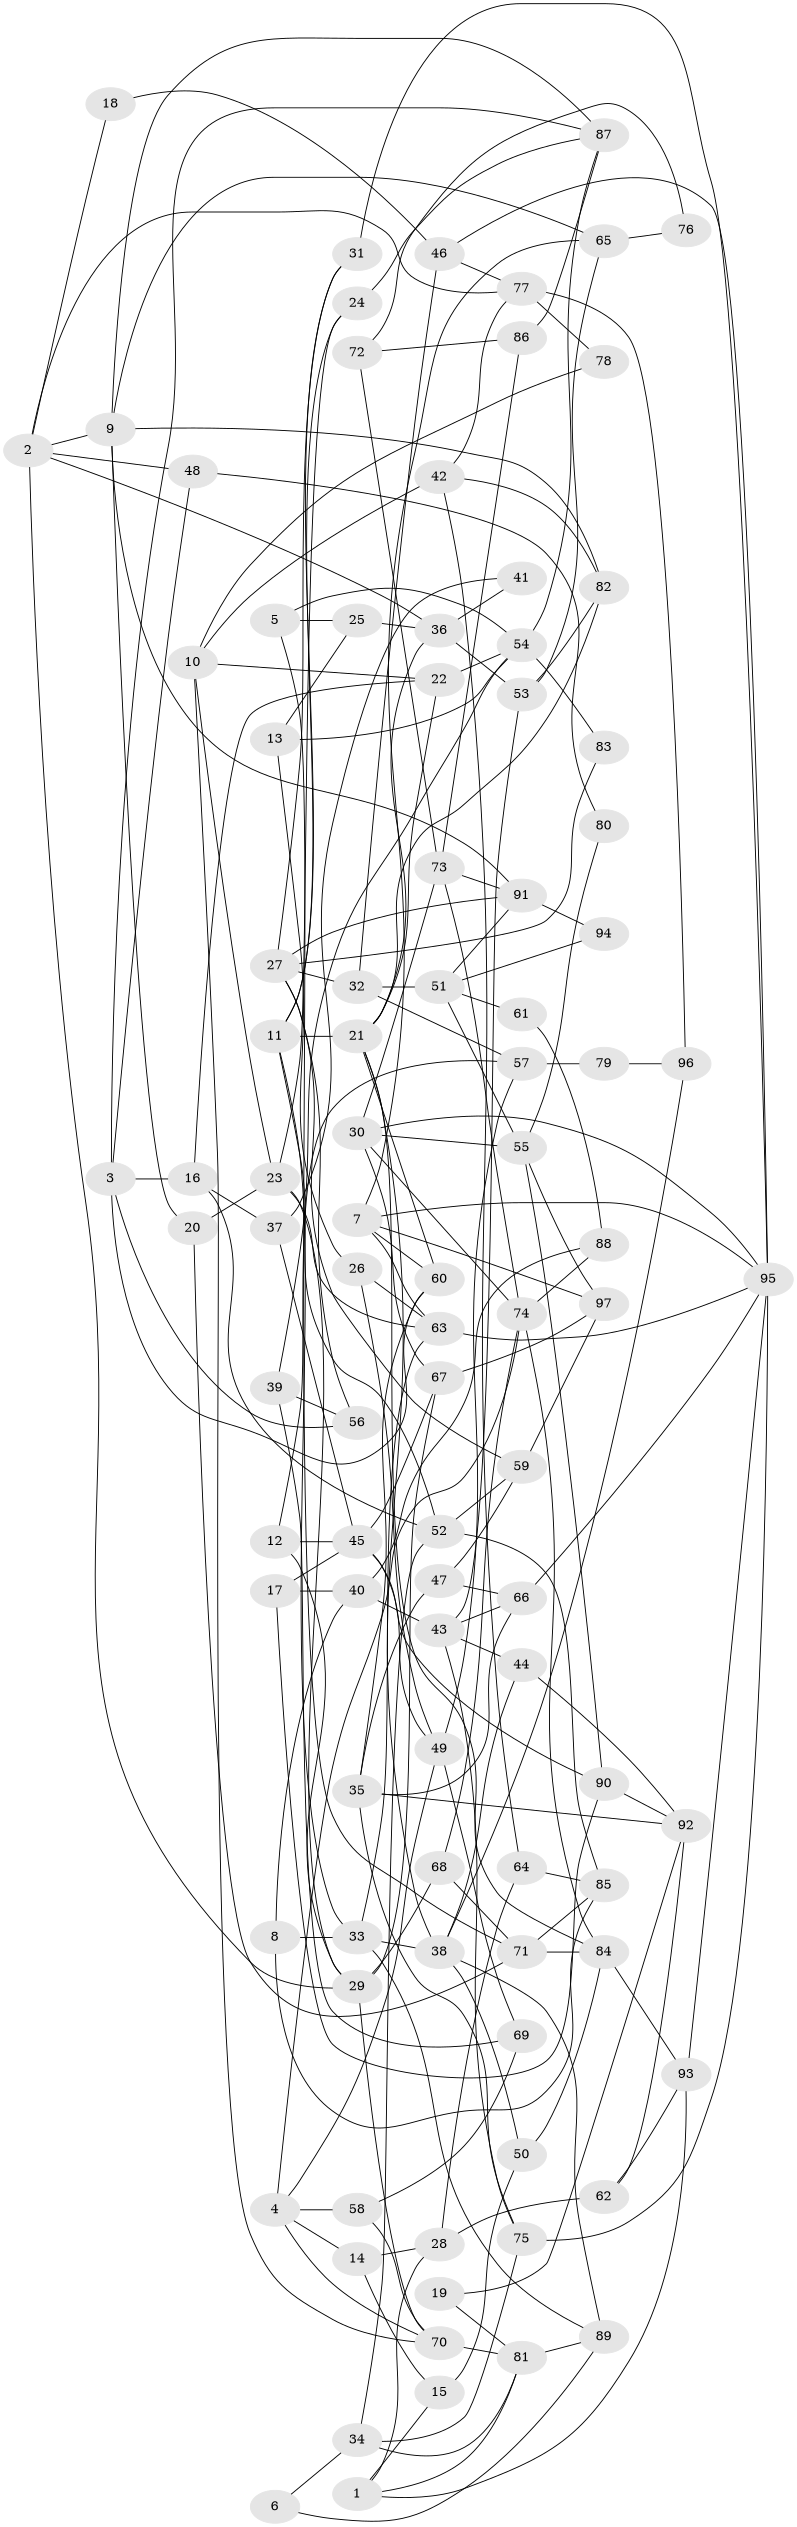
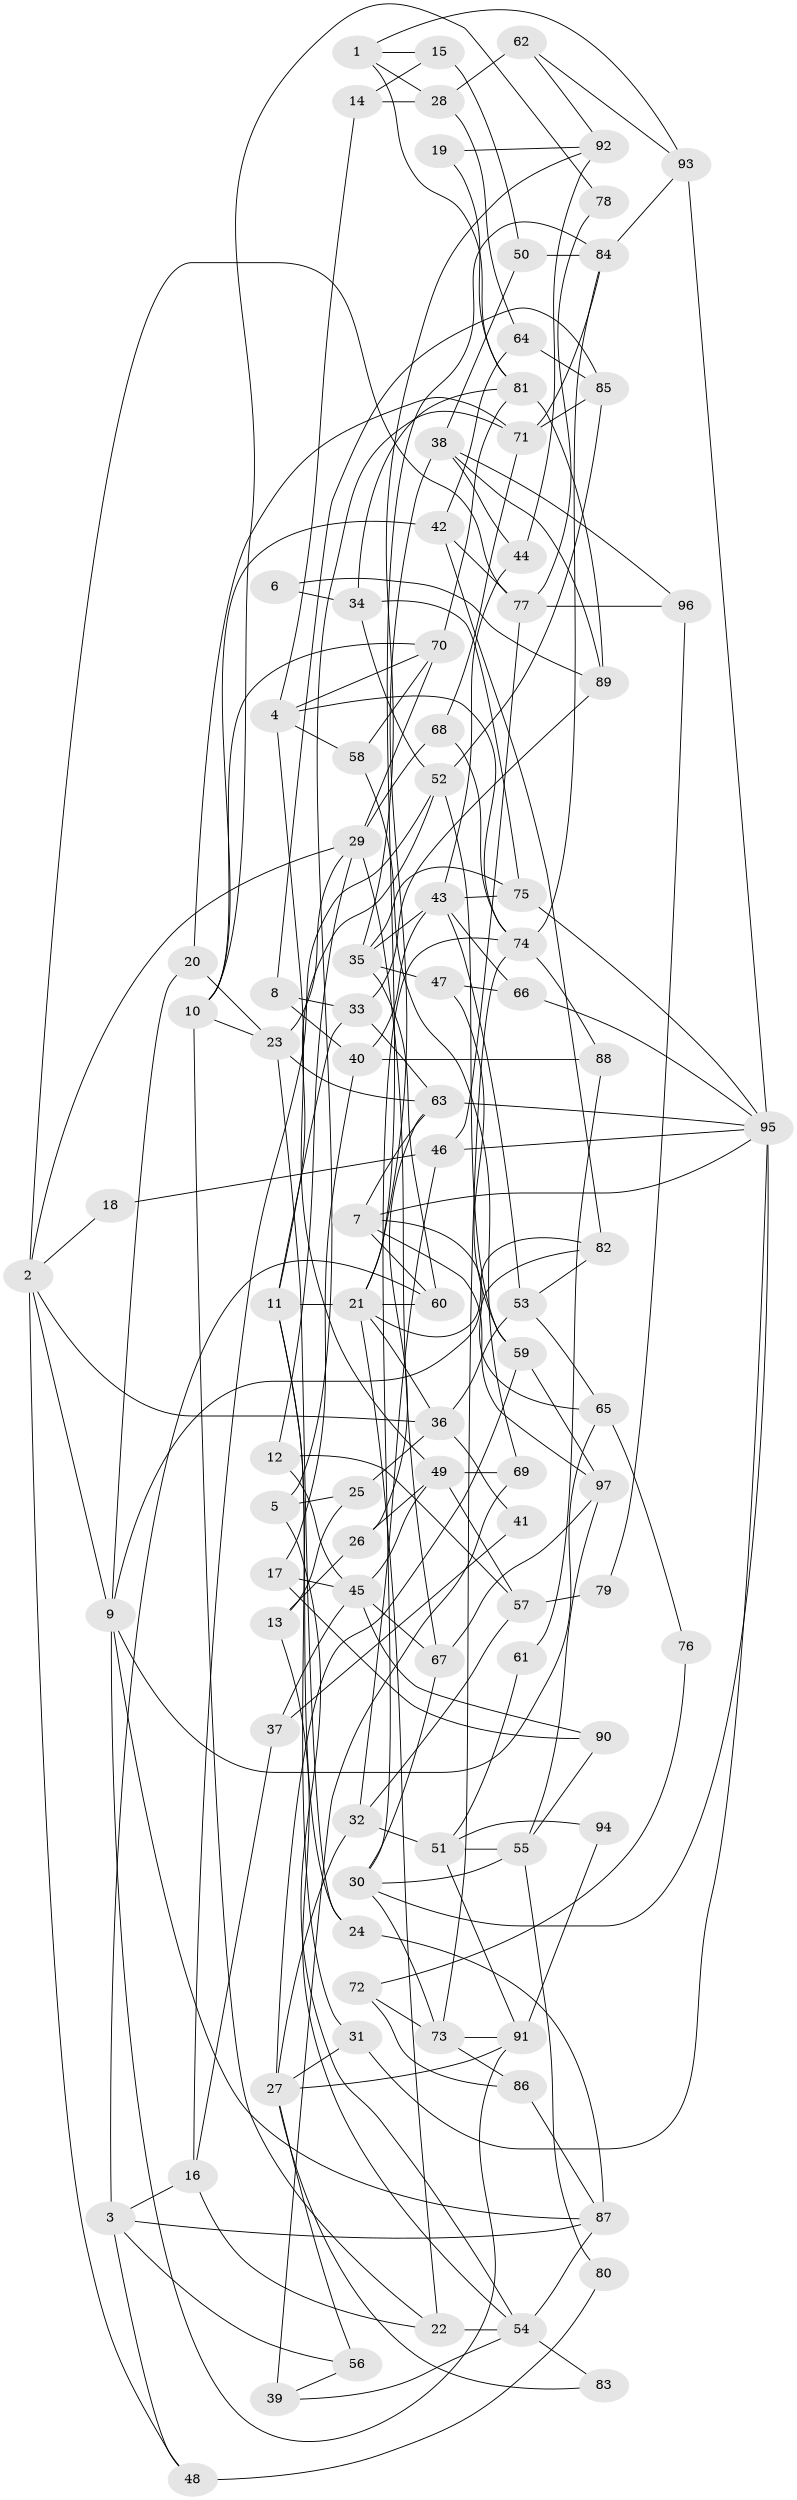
(486, 1738) -> (408, 922)
(645, 1805) -> none
(404, 1946) -> none
